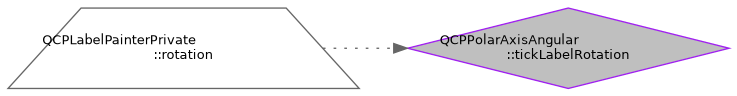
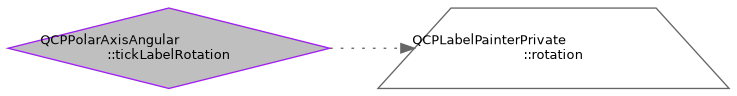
(358, 48) -> (365, 48)
